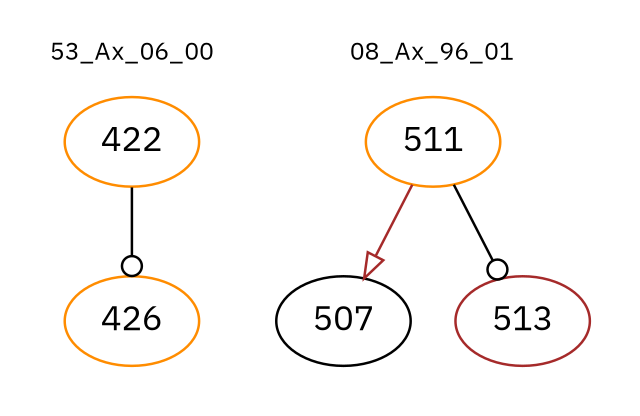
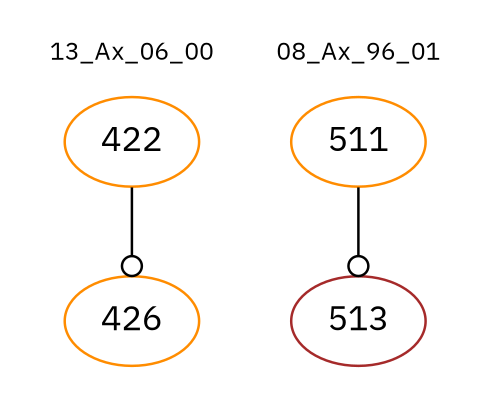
(133, 54) -> (133, 54)
(343, 321) -> none
